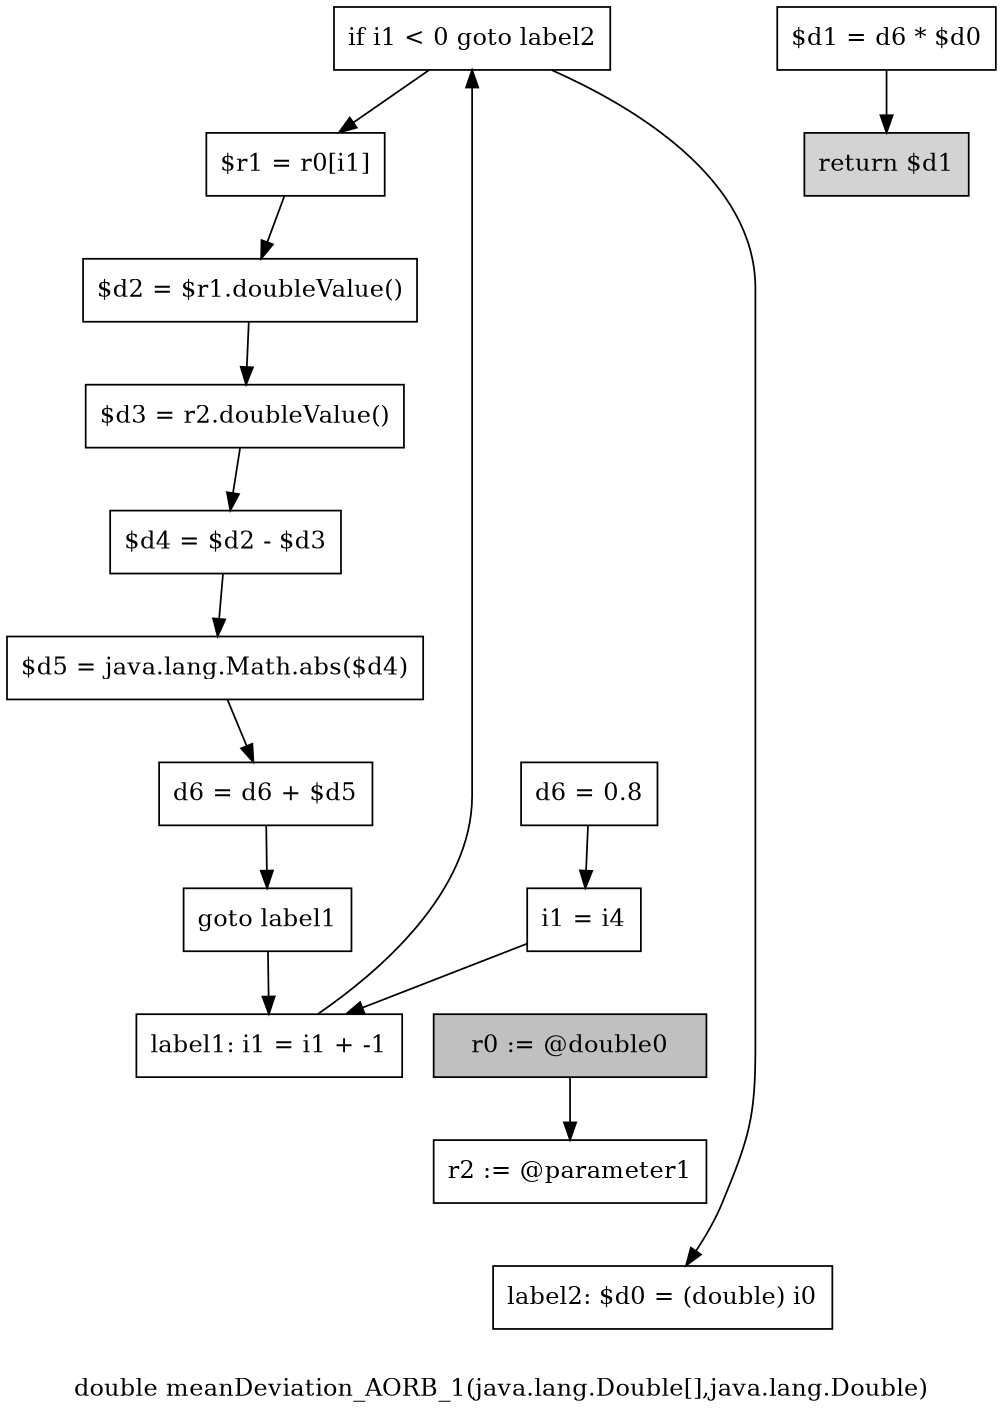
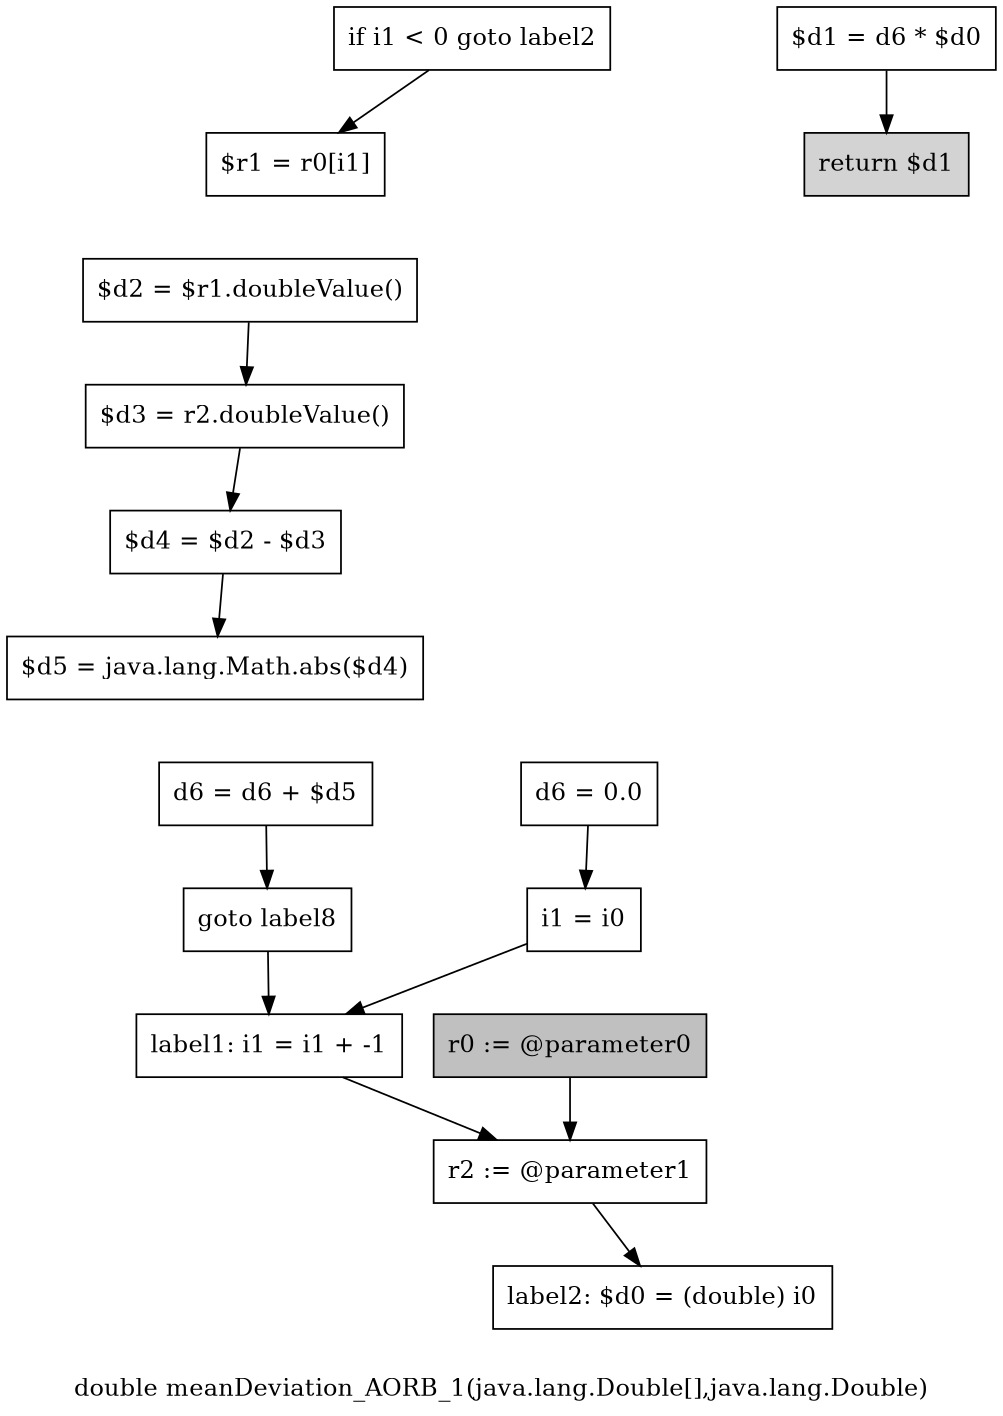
(276, 219) -> none
(472, 580) -> (412, 1105)
(755, 618) -> (611, 1228)
(237, 723) -> none
(589, 794) -> (589, 794)
(268, 920) -> (268, 920)
(584, 920) -> (584, 920)
(570, 1046) -> (570, 1046)
